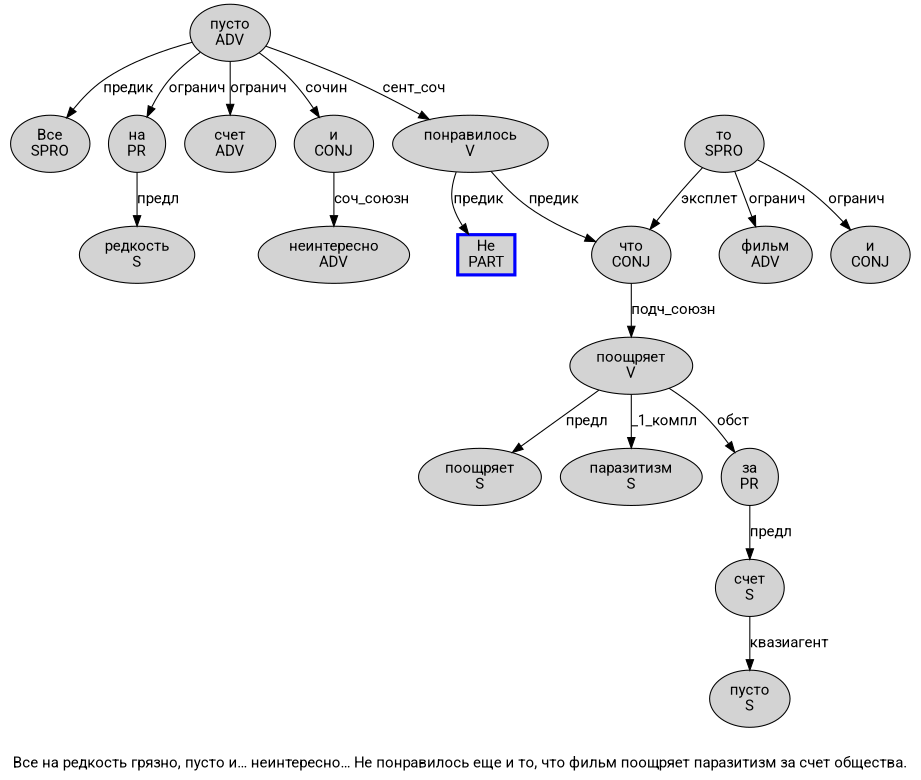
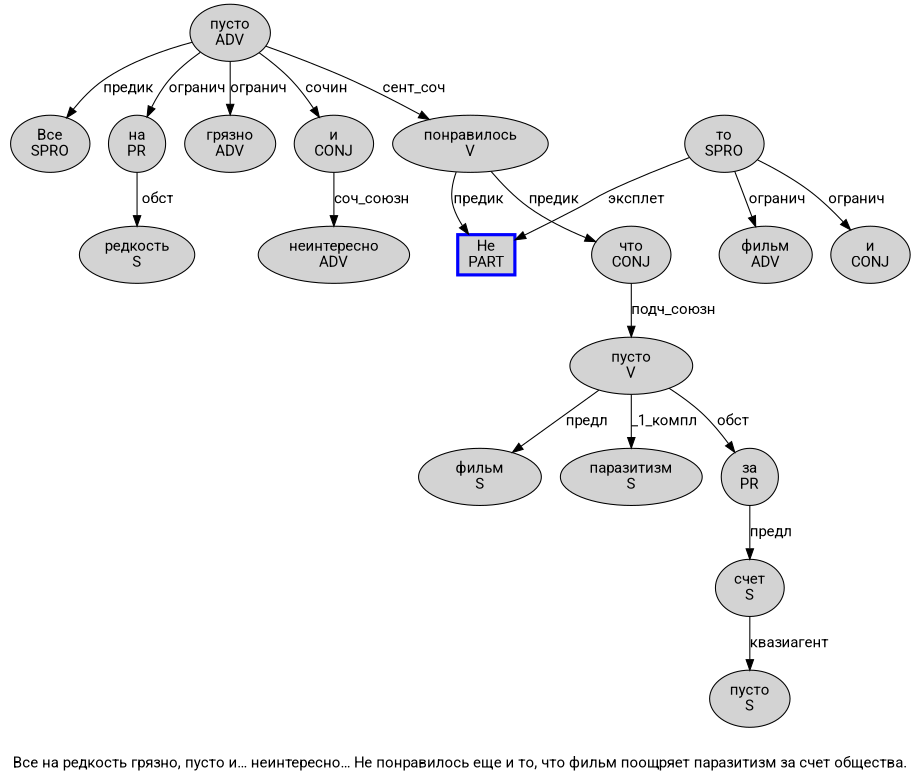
(230, 144) -> (230, 144)
(679, 194) -> (605, 193)
(158, 199) -> (158, 199)
(631, 366) -> (631, 366)
(480, 477) -> (480, 477)
